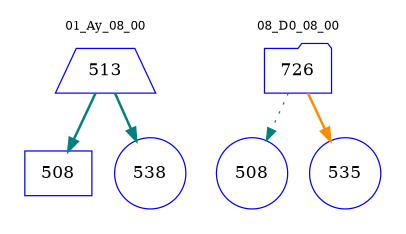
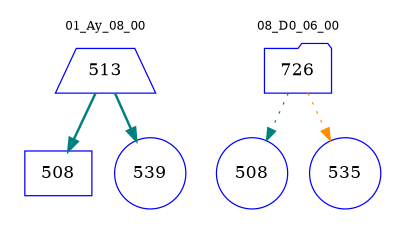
(299, 27) -> (299, 27)
(316, 111) -> (316, 111)
(150, 173) -> (150, 173)
